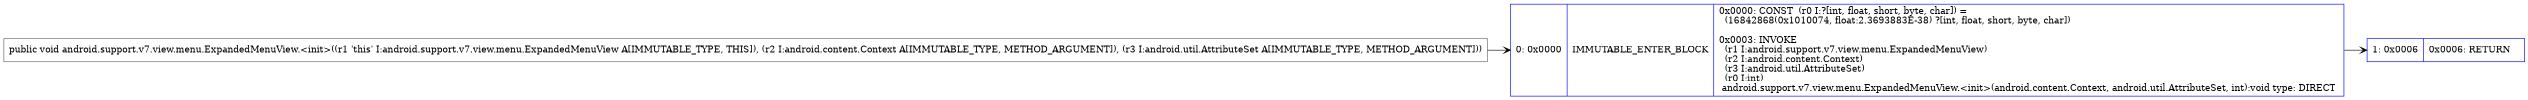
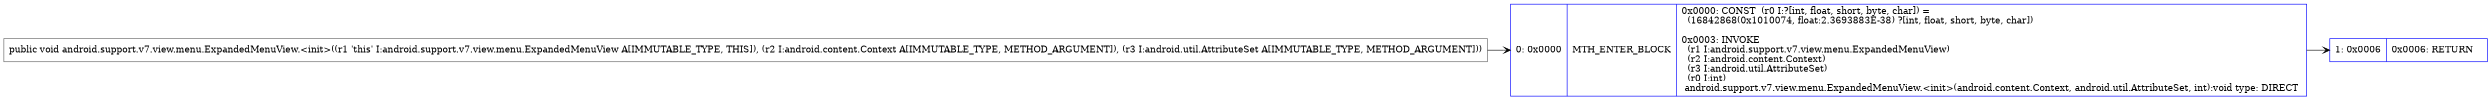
(1640, 50) -> (1622, 50)
